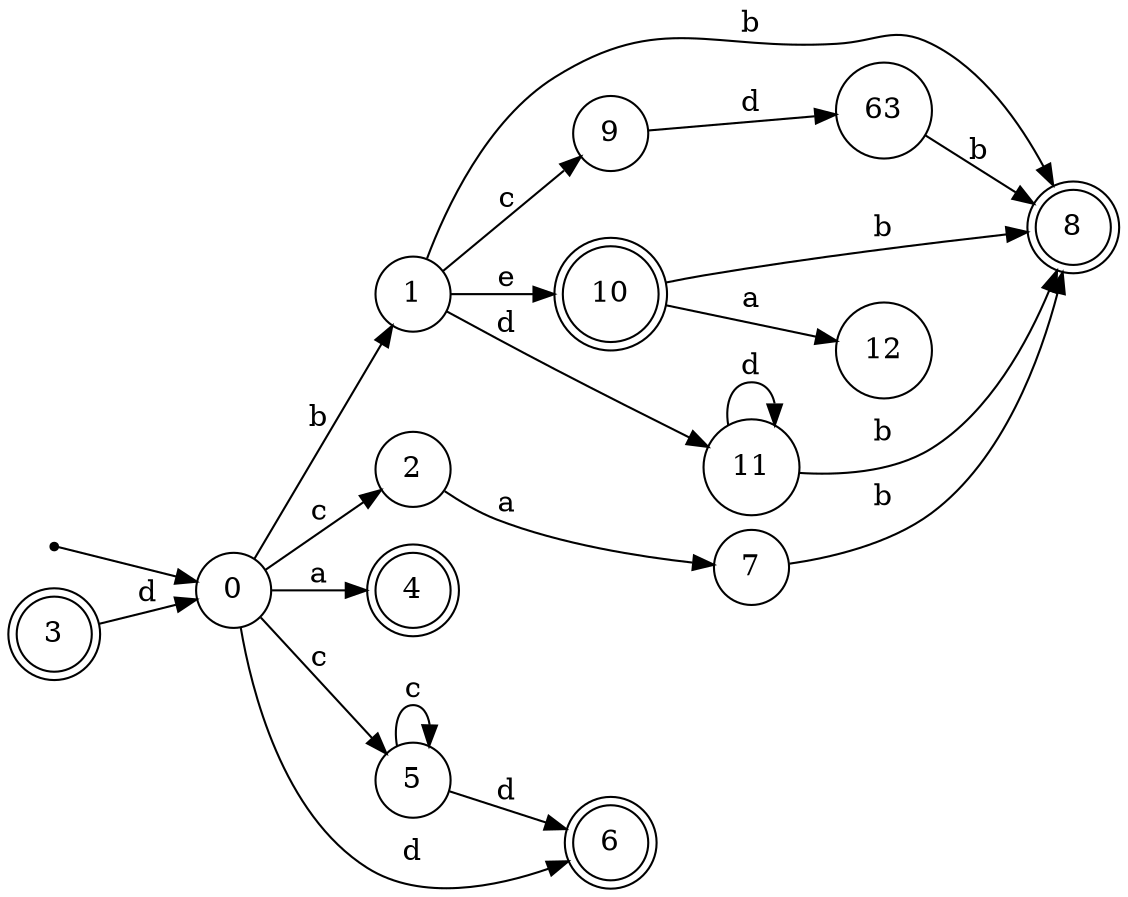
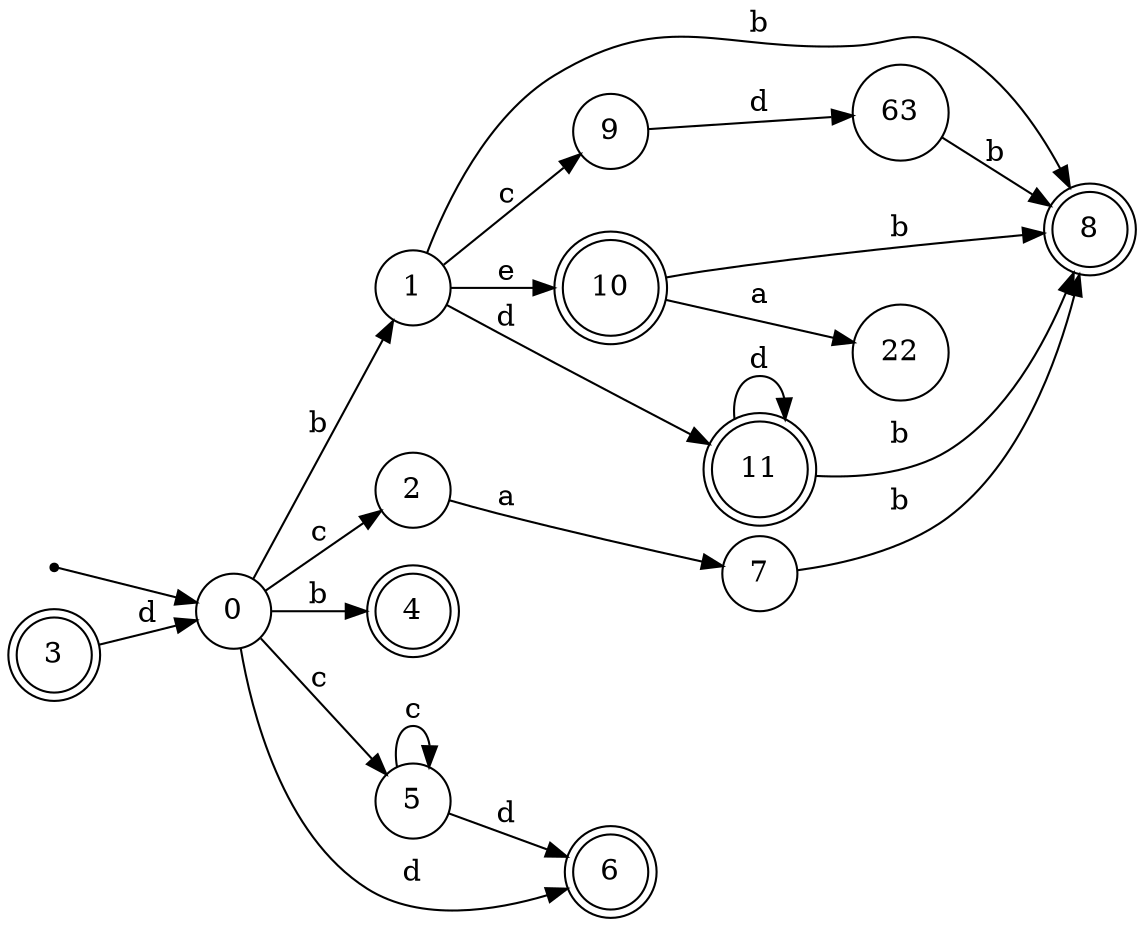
(884, 350) -> (901, 353)
(752, 467) -> (760, 469)
(319, 575) -> (319, 596)
